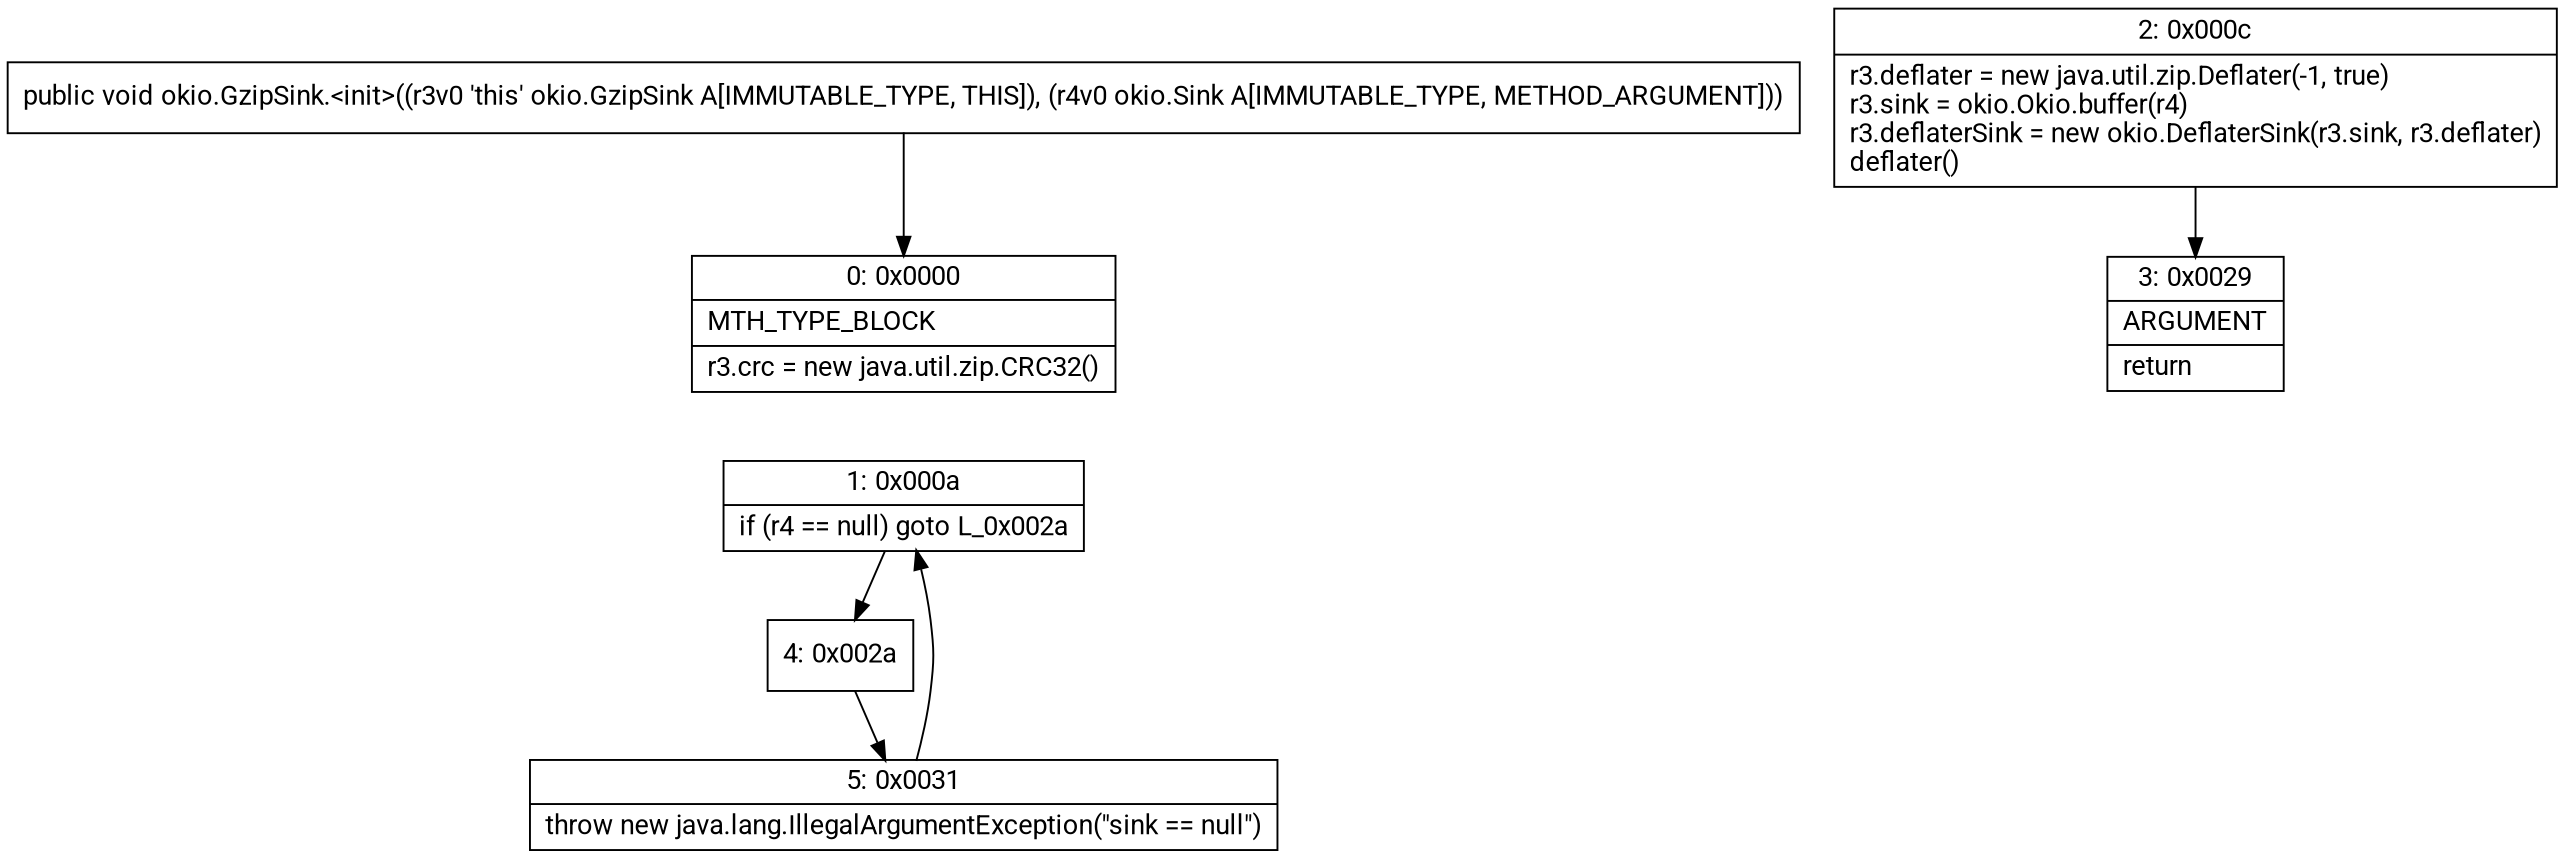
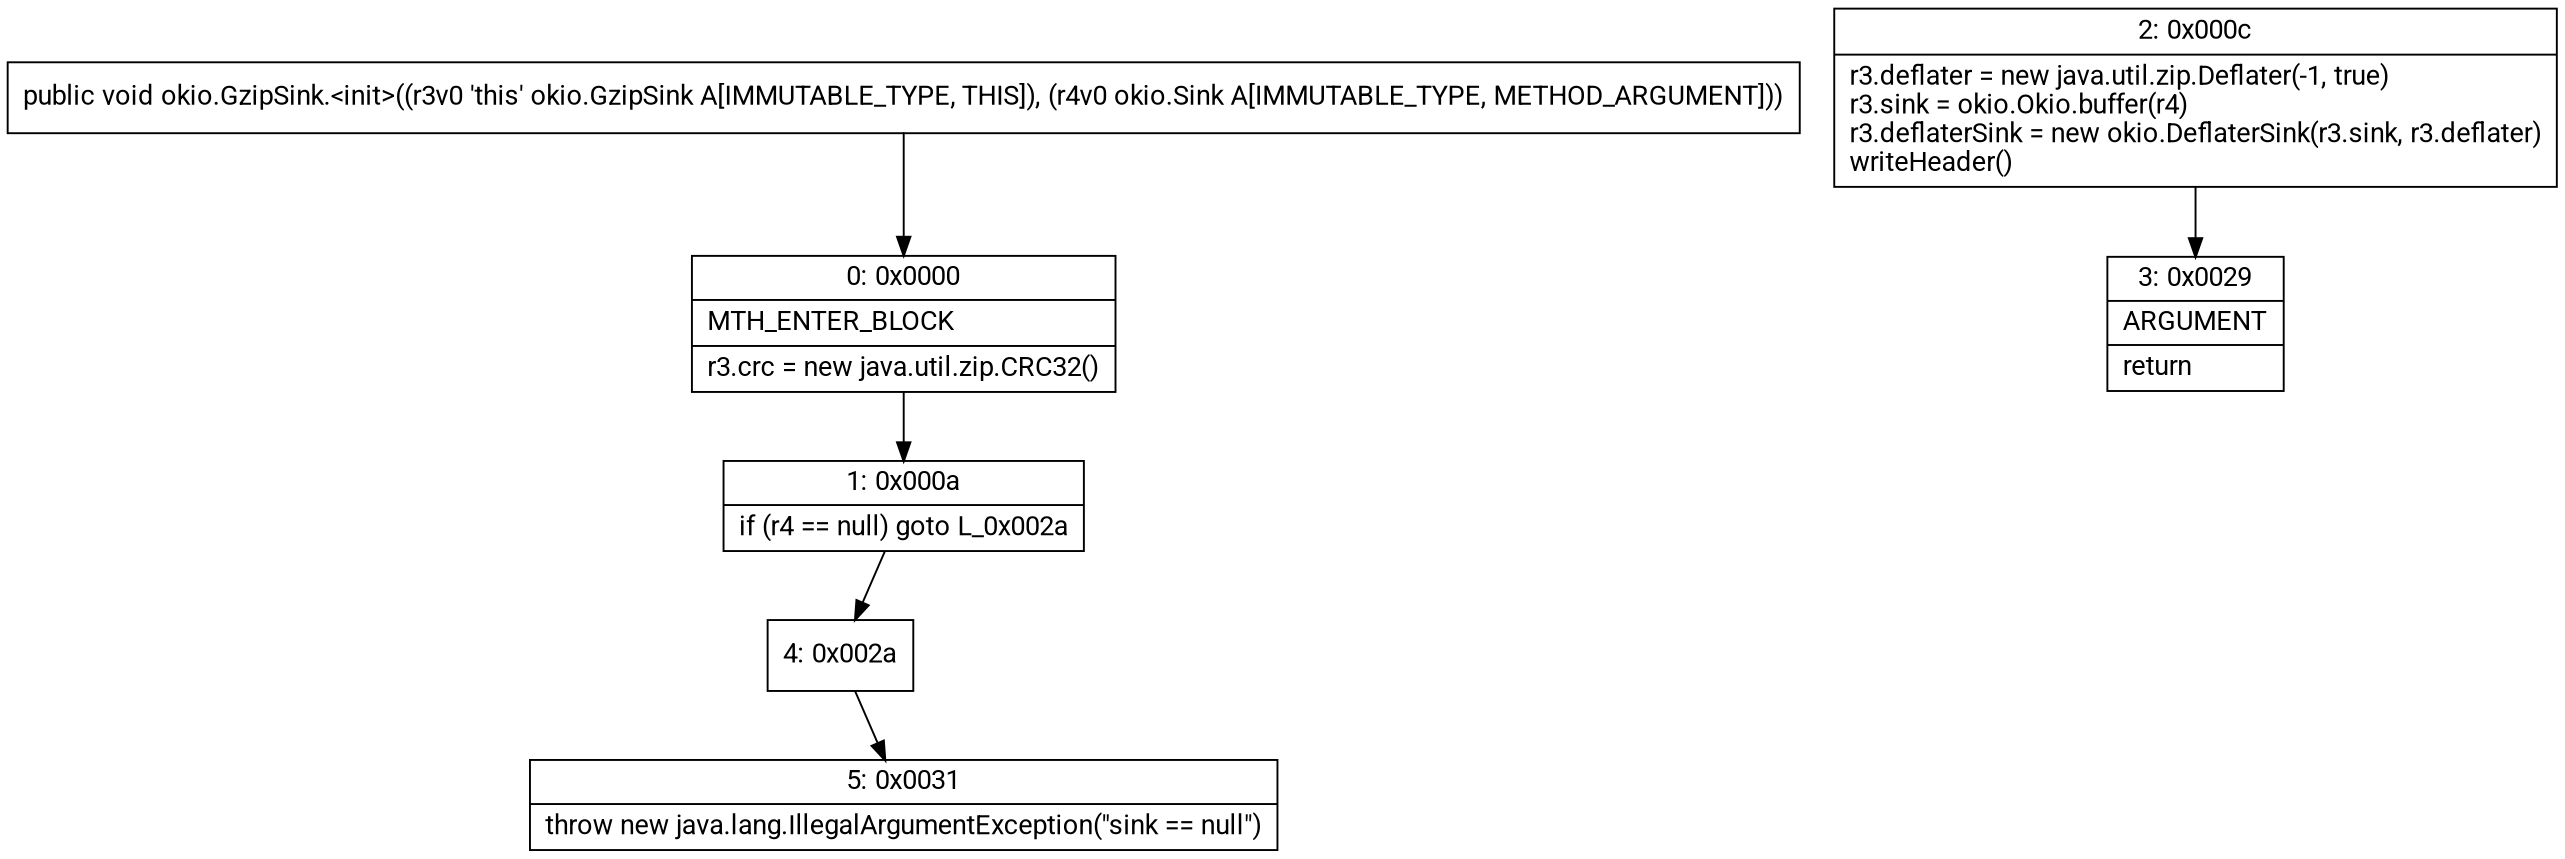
(1905, 163) -> (1931, 163)
(822, 322) -> (832, 322)
(933, 665) -> (904, 417)
